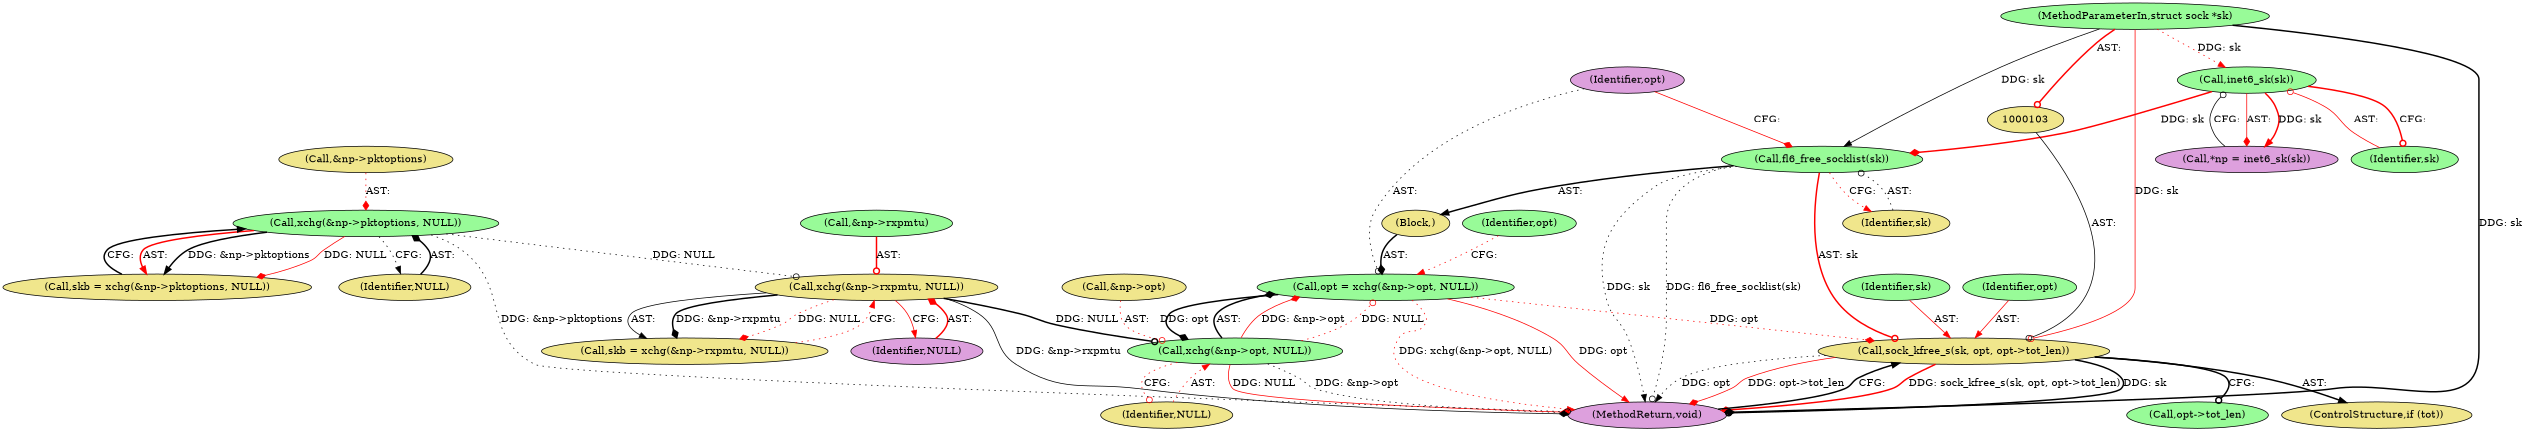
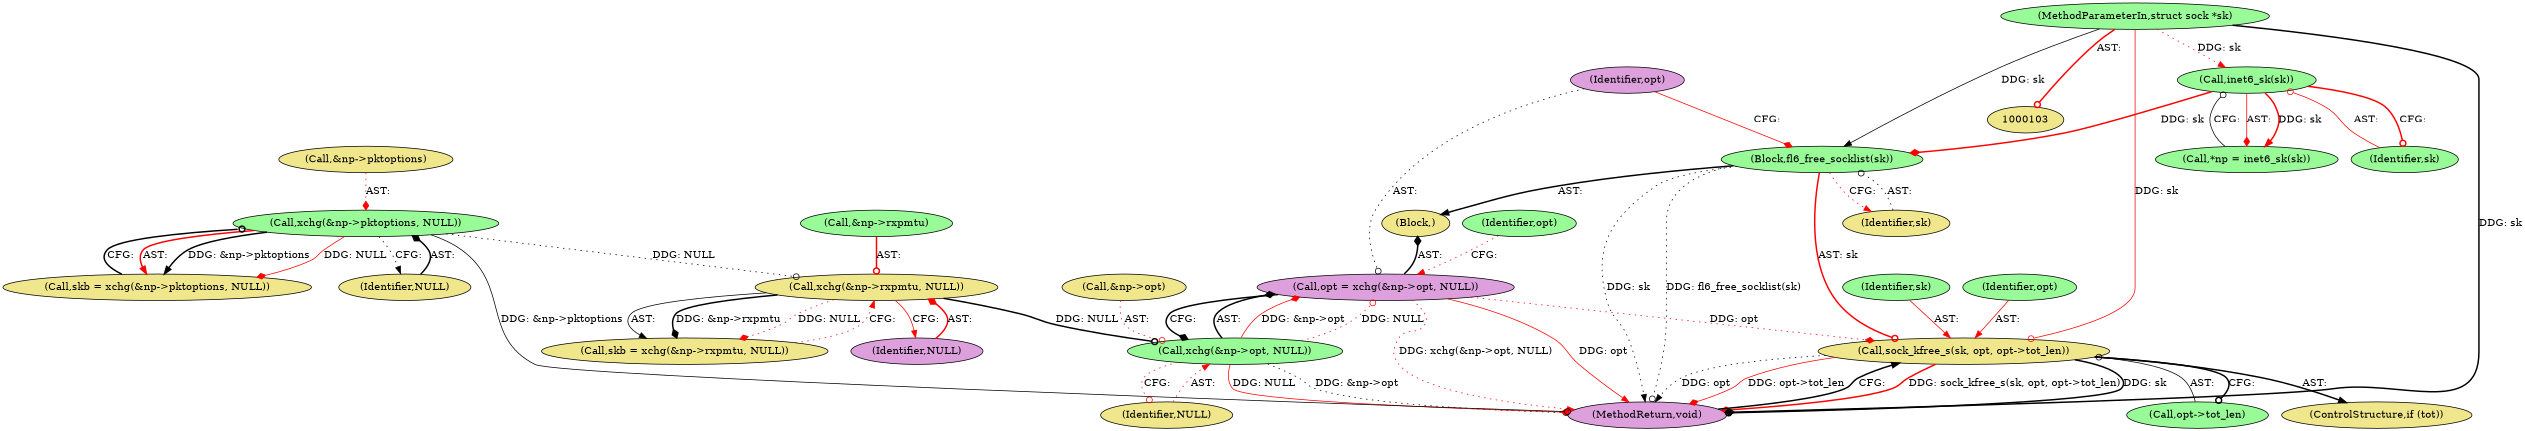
(1822, 159) -> (1822, 159)
(2247, 159) -> (2247, 159)
(155, 237) -> (155, 237)
(2093, 242) -> (2157, 367)
(1385, 248) -> (1414, 261)
(1386, 287) -> (1386, 287)
(1185, 319) -> (1185, 319)
(962, 389) -> (962, 389)
(1170, 392) -> none
